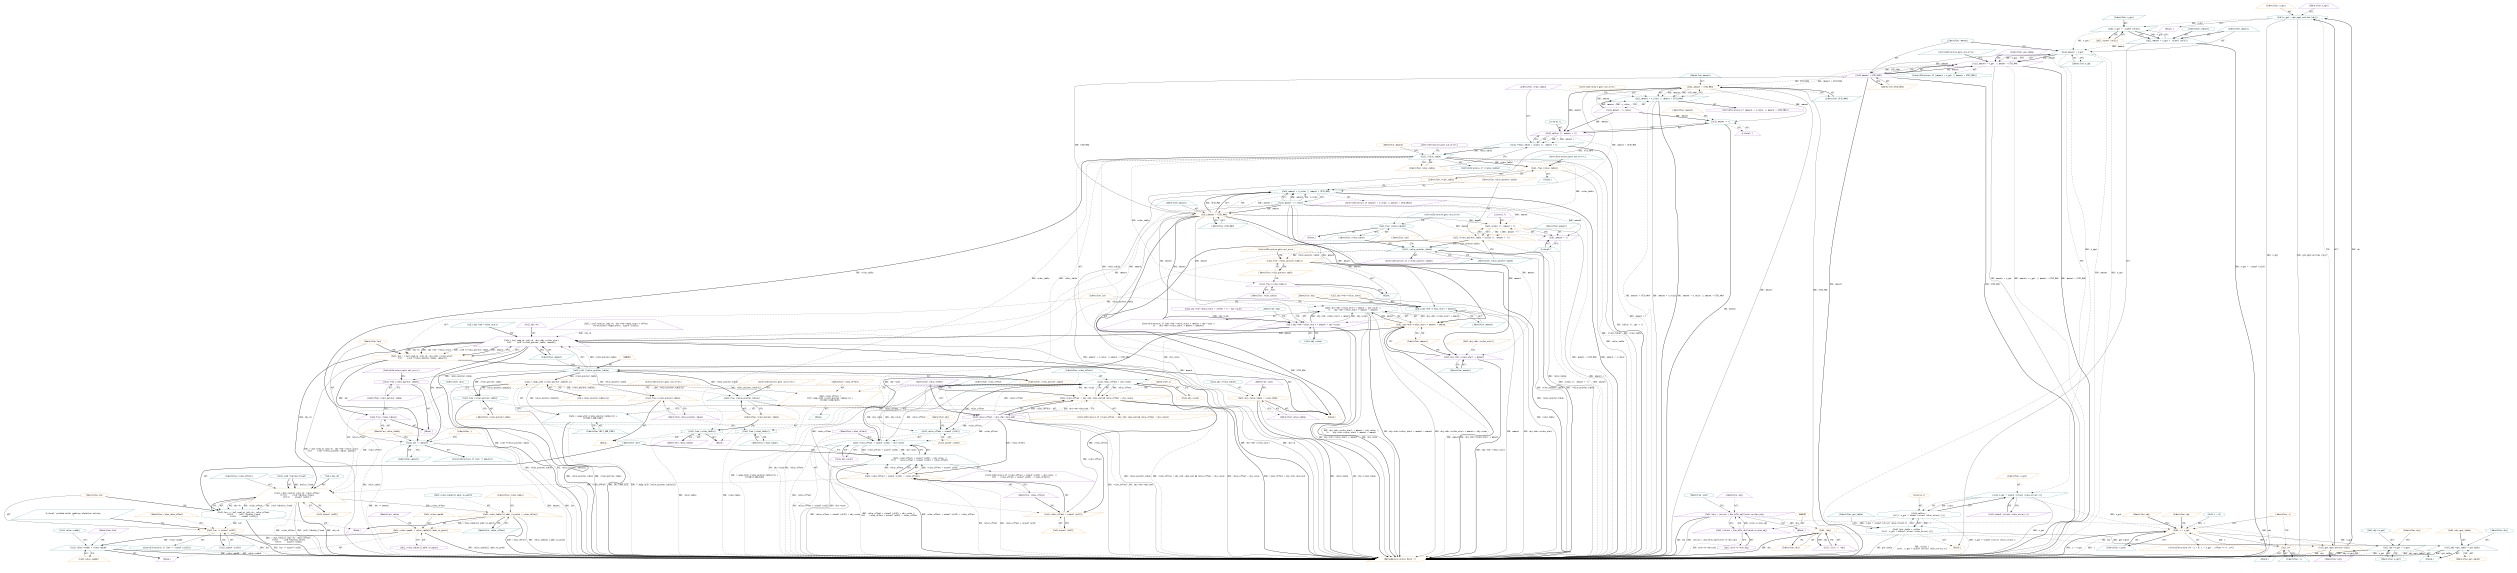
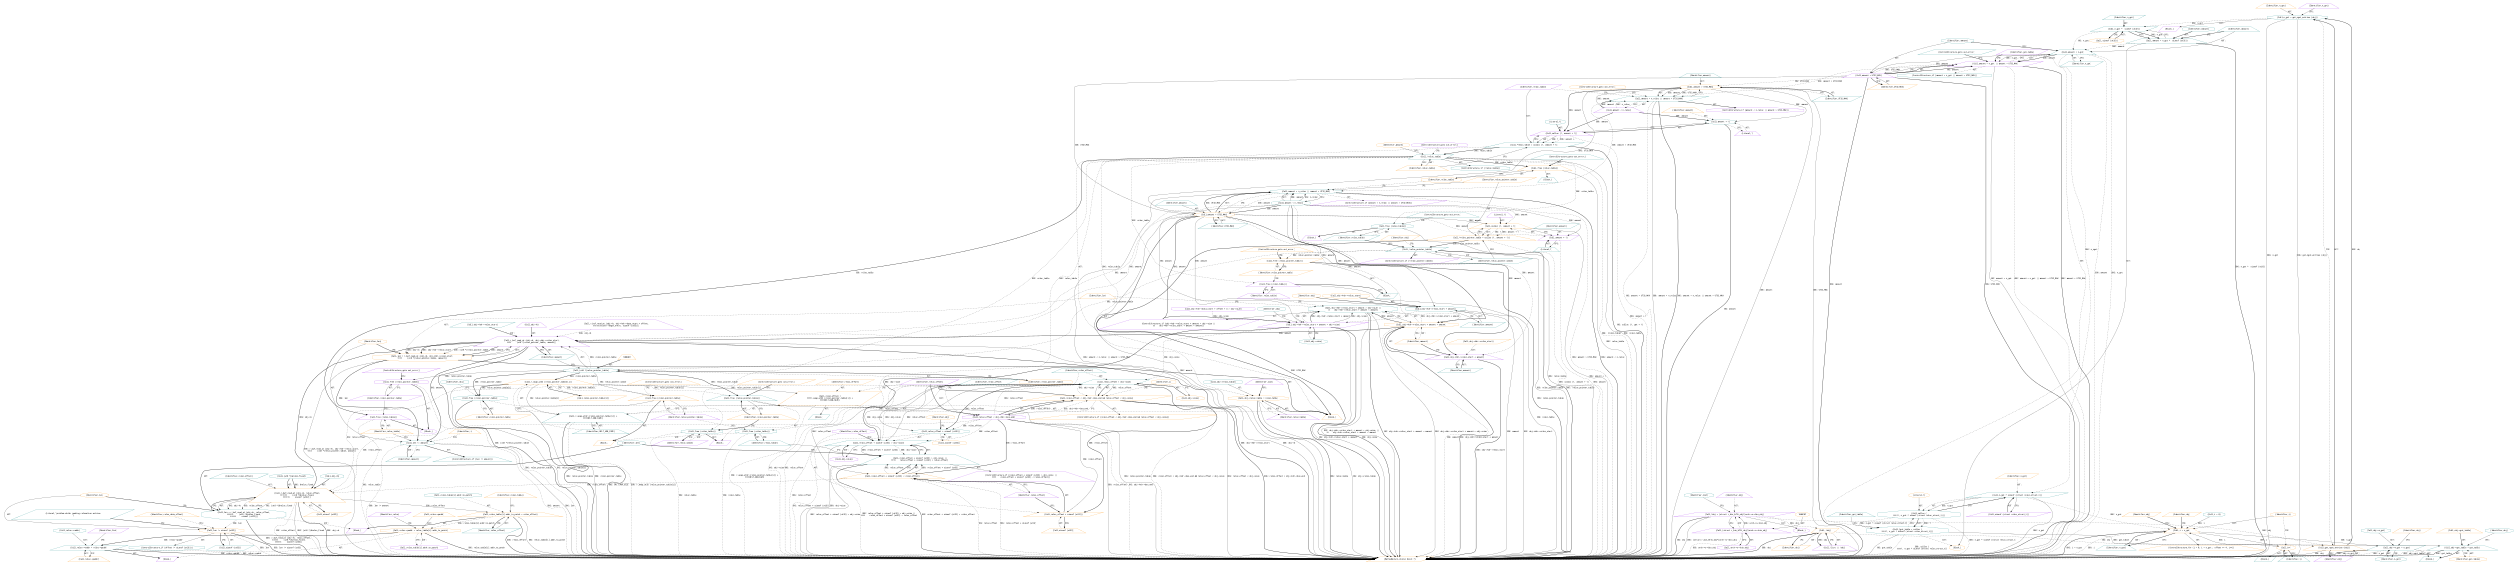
(167, 548) -> (167, 548)
